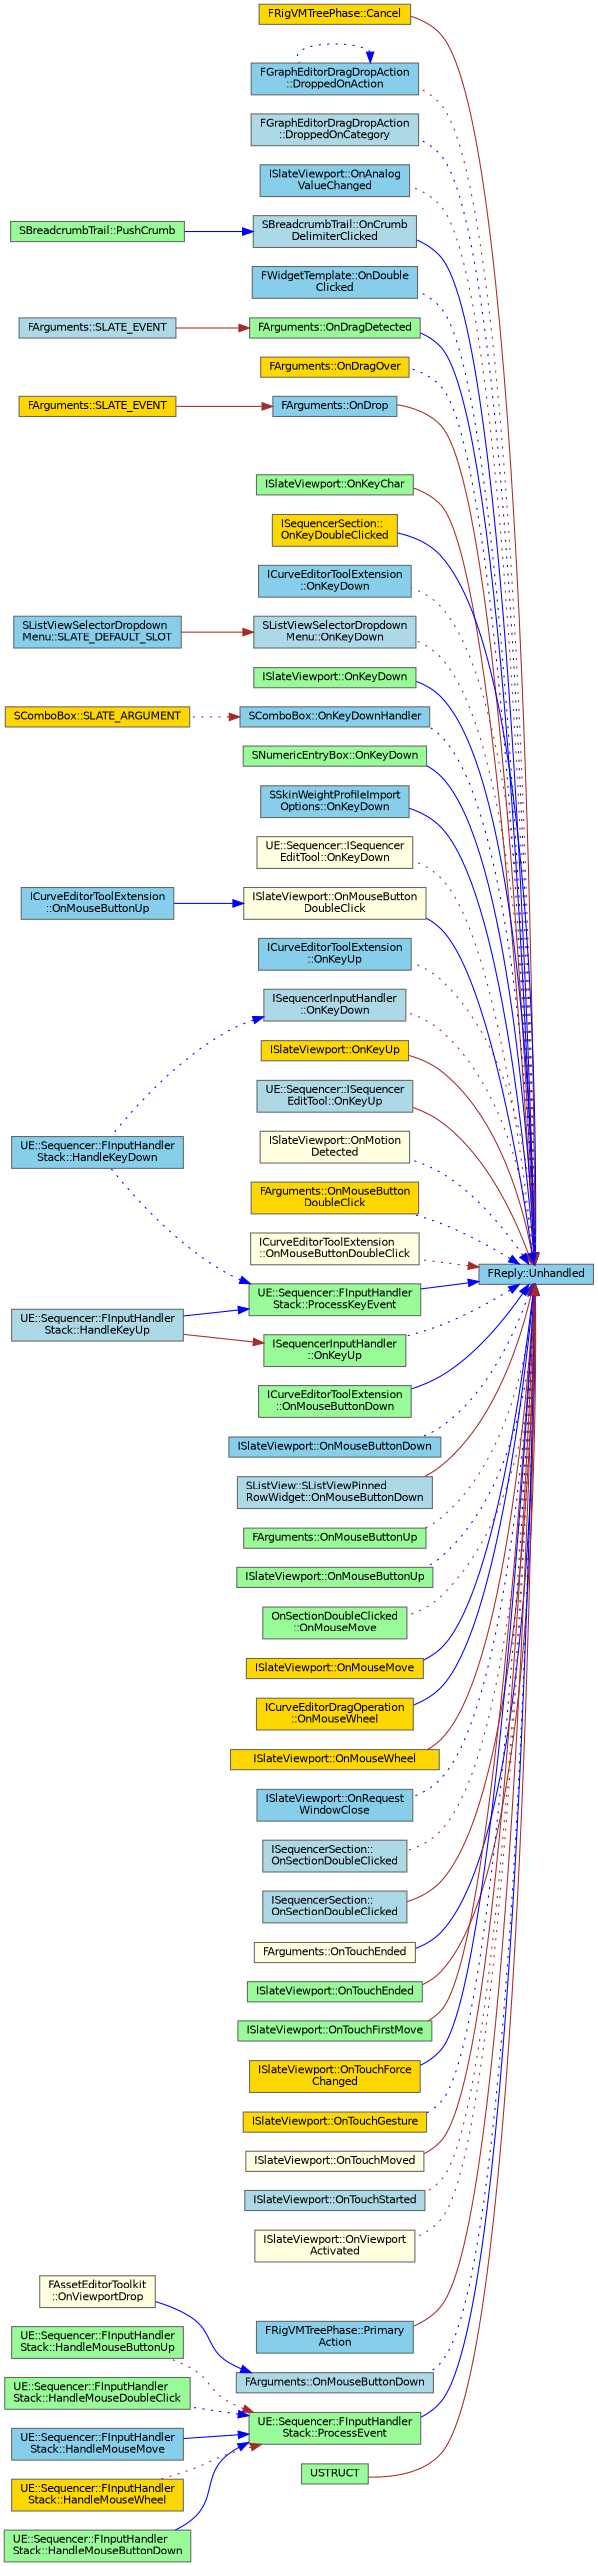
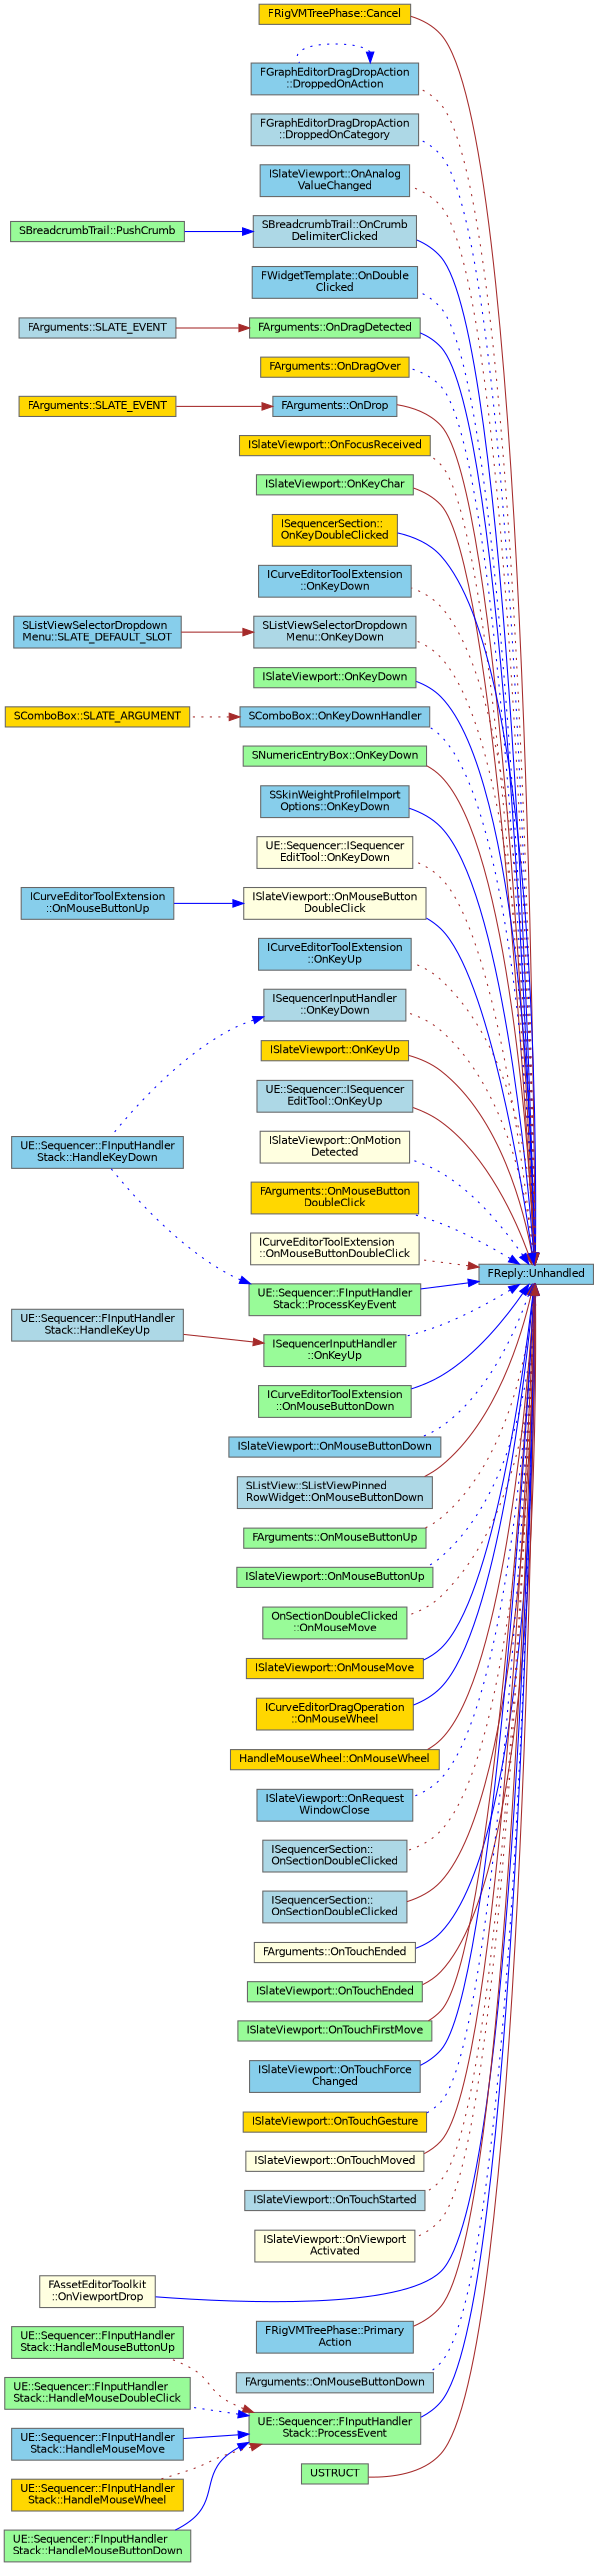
none -> (335, 446)
(504, 962) -> (504, 962)
(211, 1313) -> none
(335, 1760) -> (335, 1760)
(335, 2077) -> (335, 2077)
(203, 2329) -> (452, 2246)
